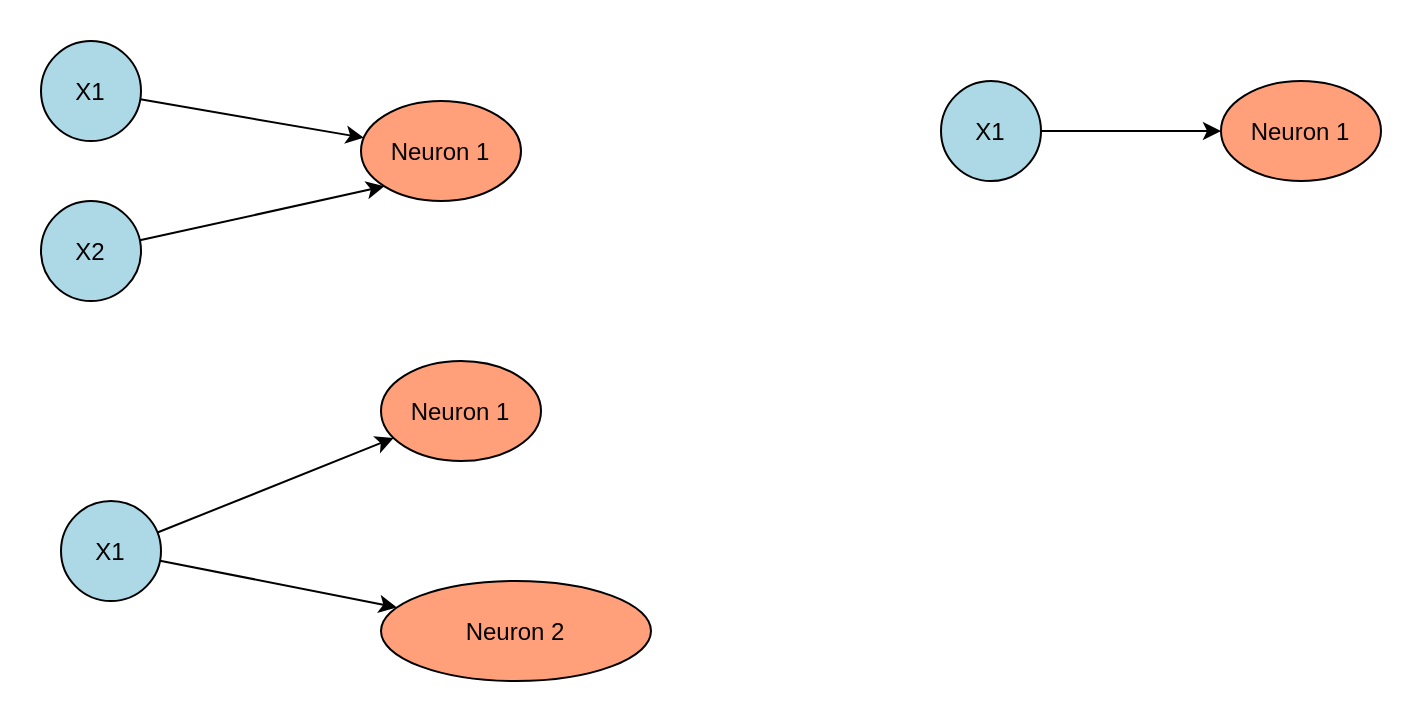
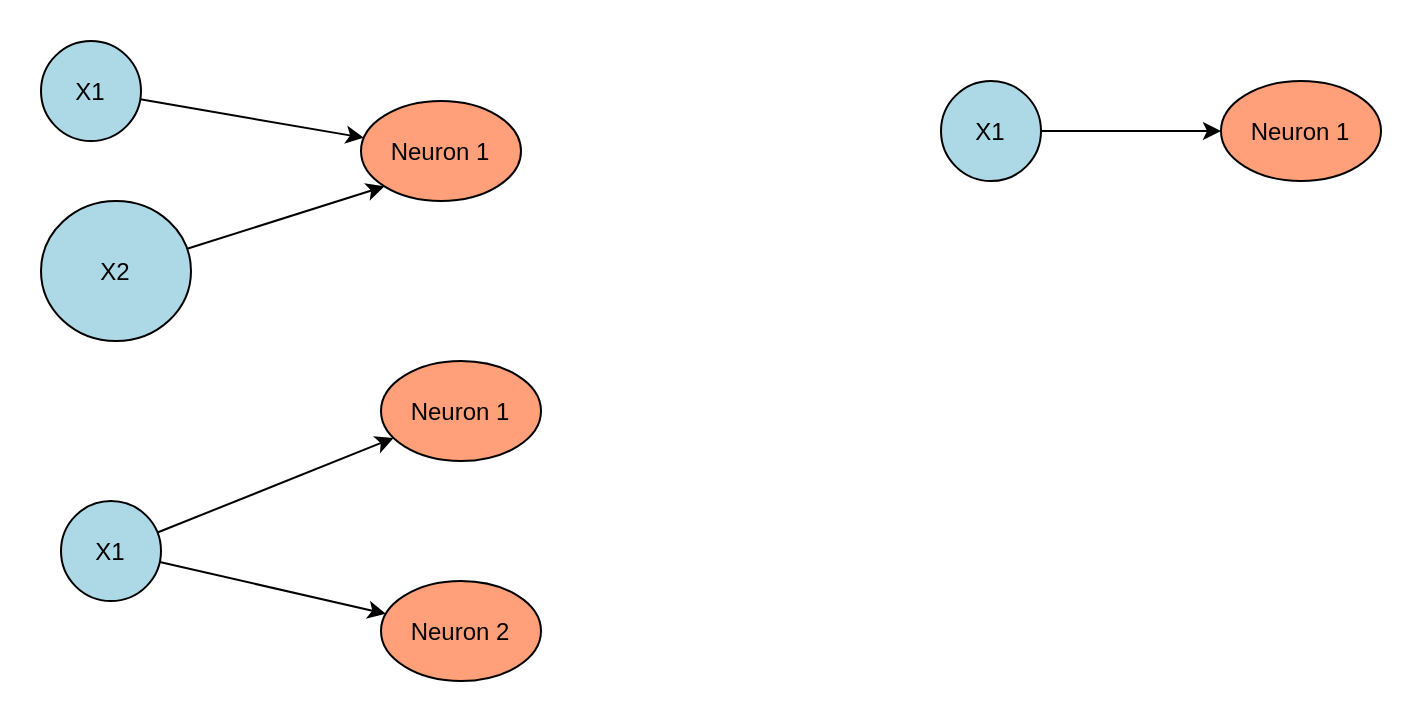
(91, 251) -> (116, 271)
(516, 631) -> (461, 631)
